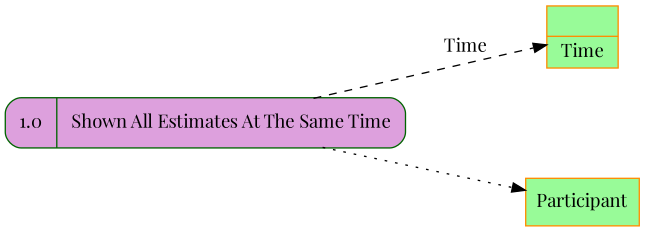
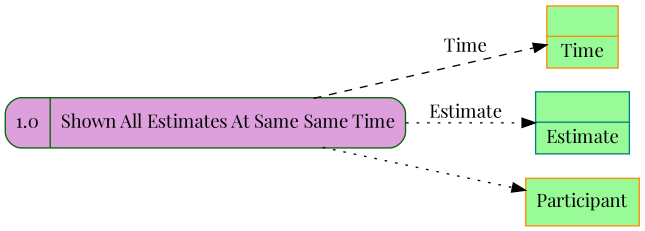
(231, 122) -> (228, 122)
none -> (582, 123)
